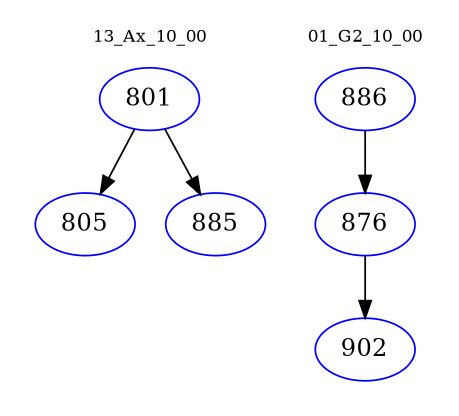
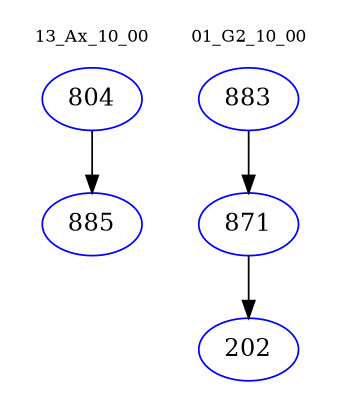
(150, 99) -> (92, 99)
(365, 99) -> (249, 99)
(85, 224) -> none
(365, 224) -> (249, 224)
(365, 350) -> (249, 350)
